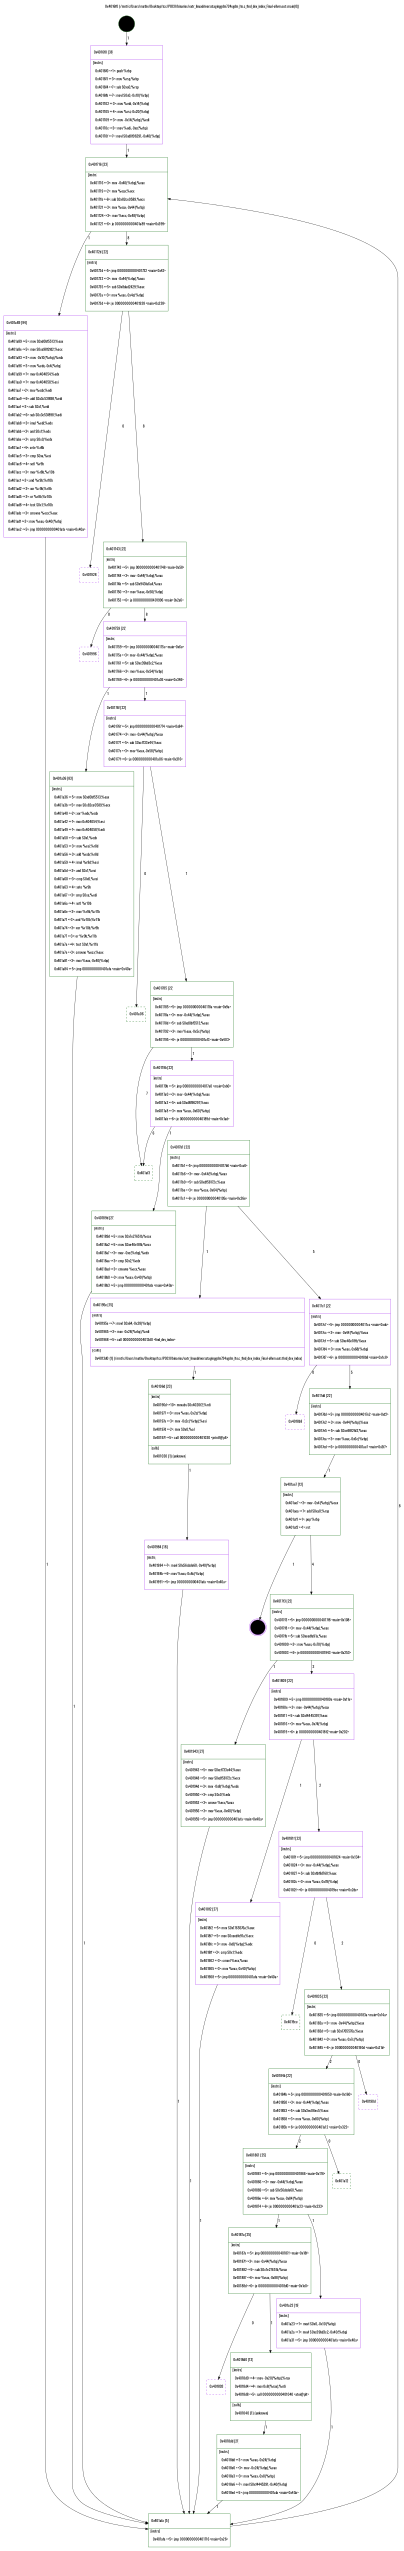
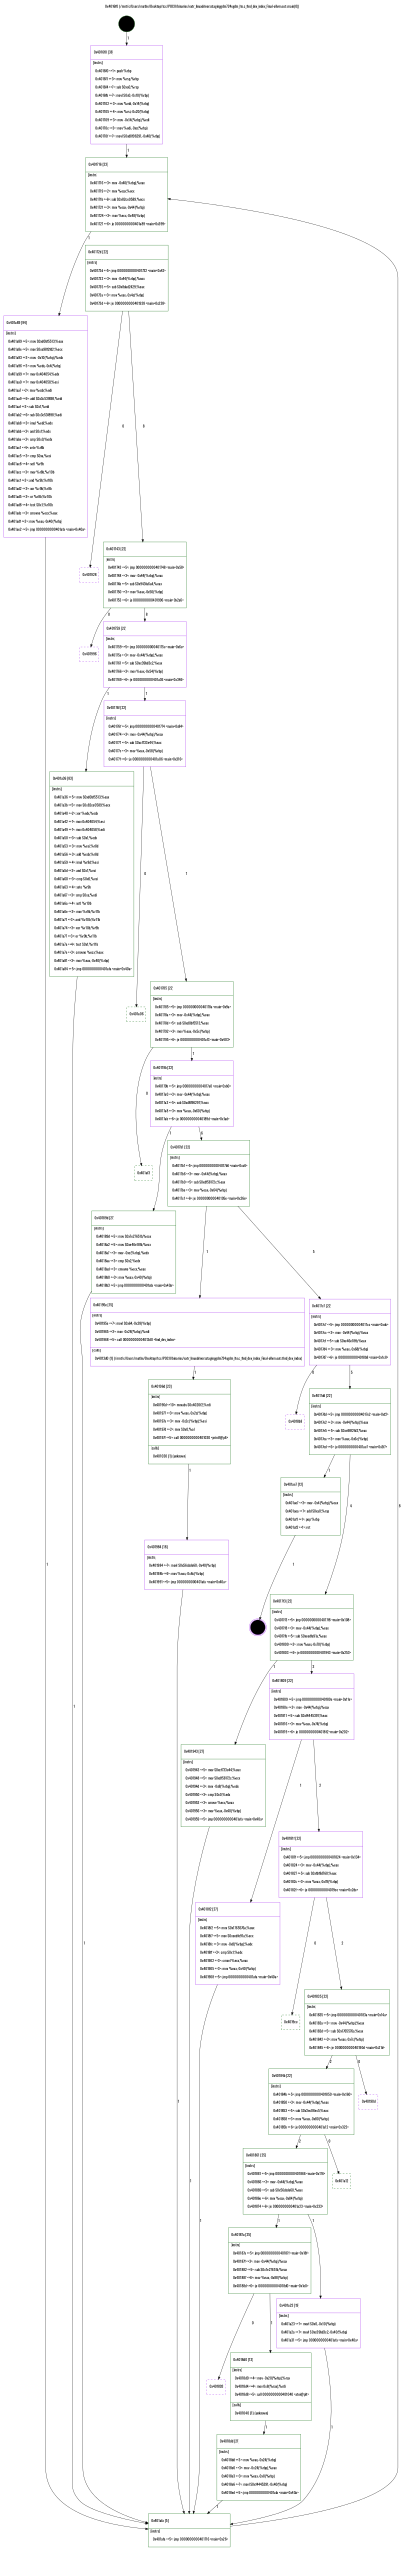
(127, 237) -> none
(147, 1094) -> (147, 1094)
(147, 1144) -> (200, 1132)
(311, 1563) -> (345, 1524)
